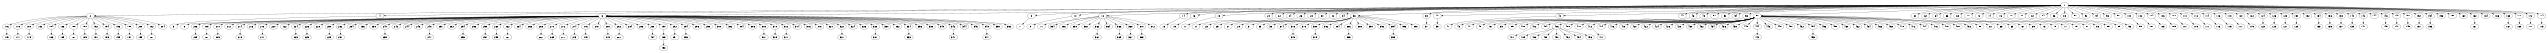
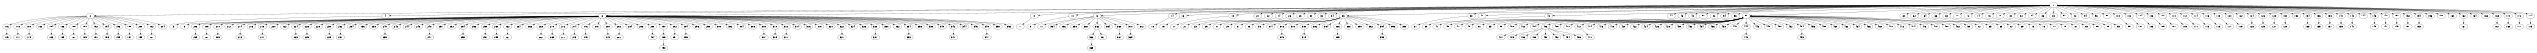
(1110, 21) -> (1095, 31)
